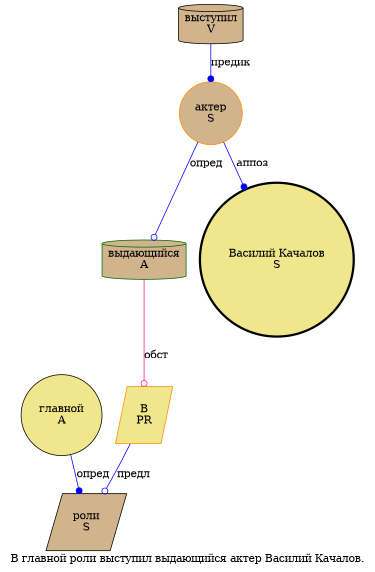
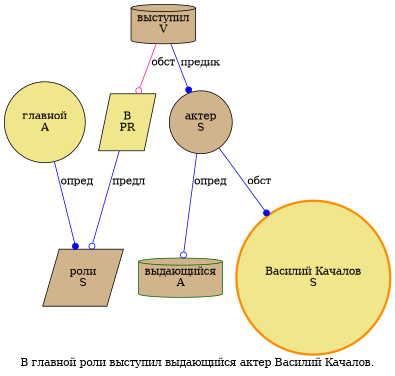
(211, 113) -> (201, 122)
(252, 164) -> (259, 182)
(277, 260) -> (313, 278)
(144, 330) -> (148, 66)
(144, 415) -> (127, 122)
